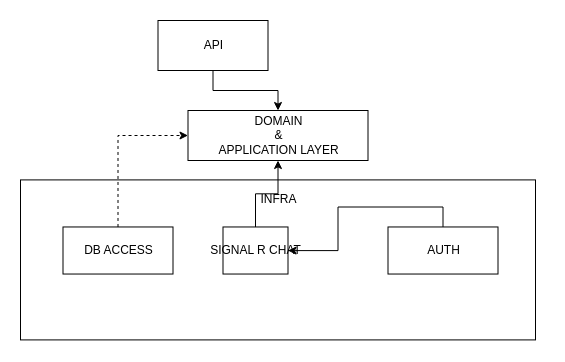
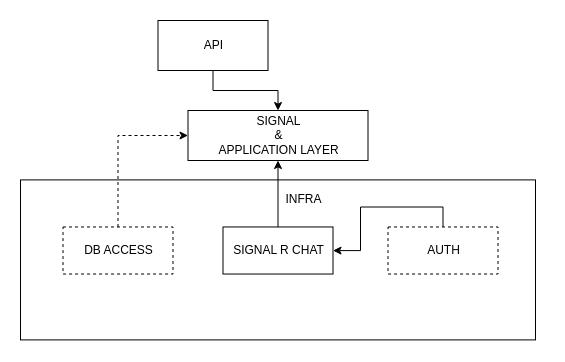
(279, 136) -> (279, 136)
(278, 199) -> (303, 199)
(118, 251) -> (118, 251)
(256, 251) -> (278, 251)
(443, 251) -> (443, 251)
